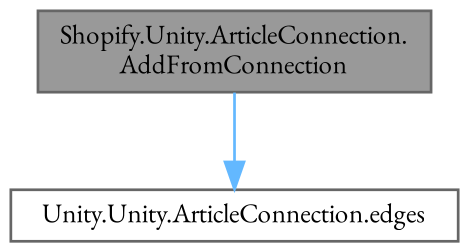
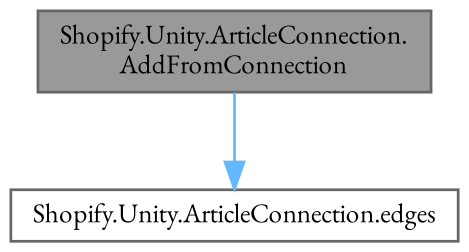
(235, 216) -> (235, 216)
